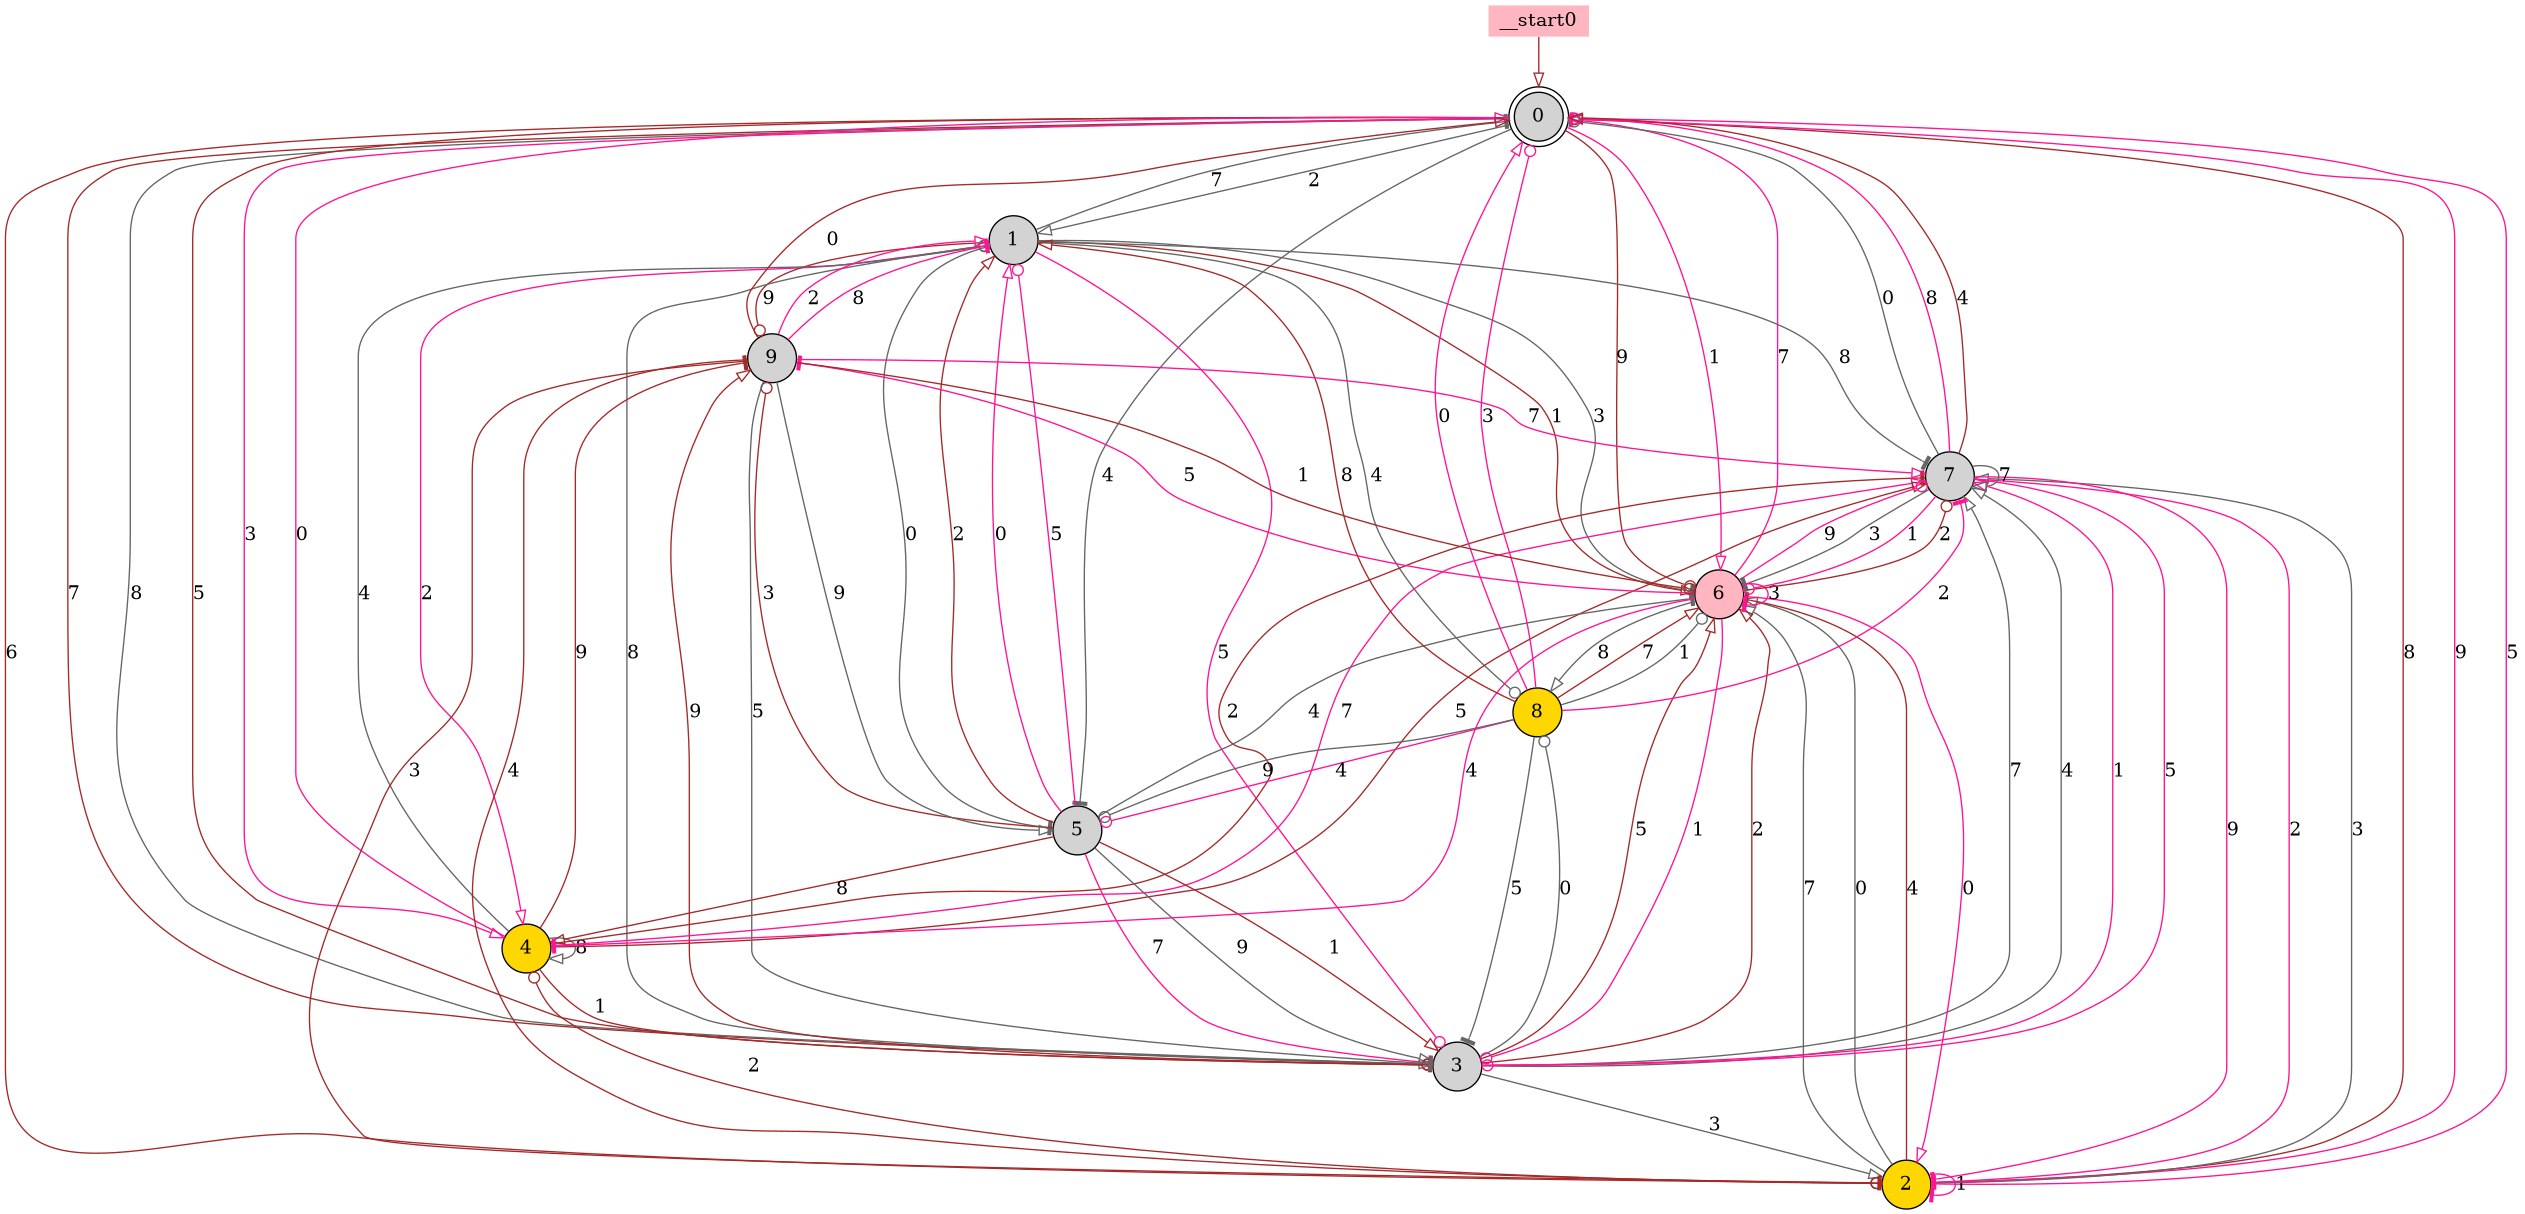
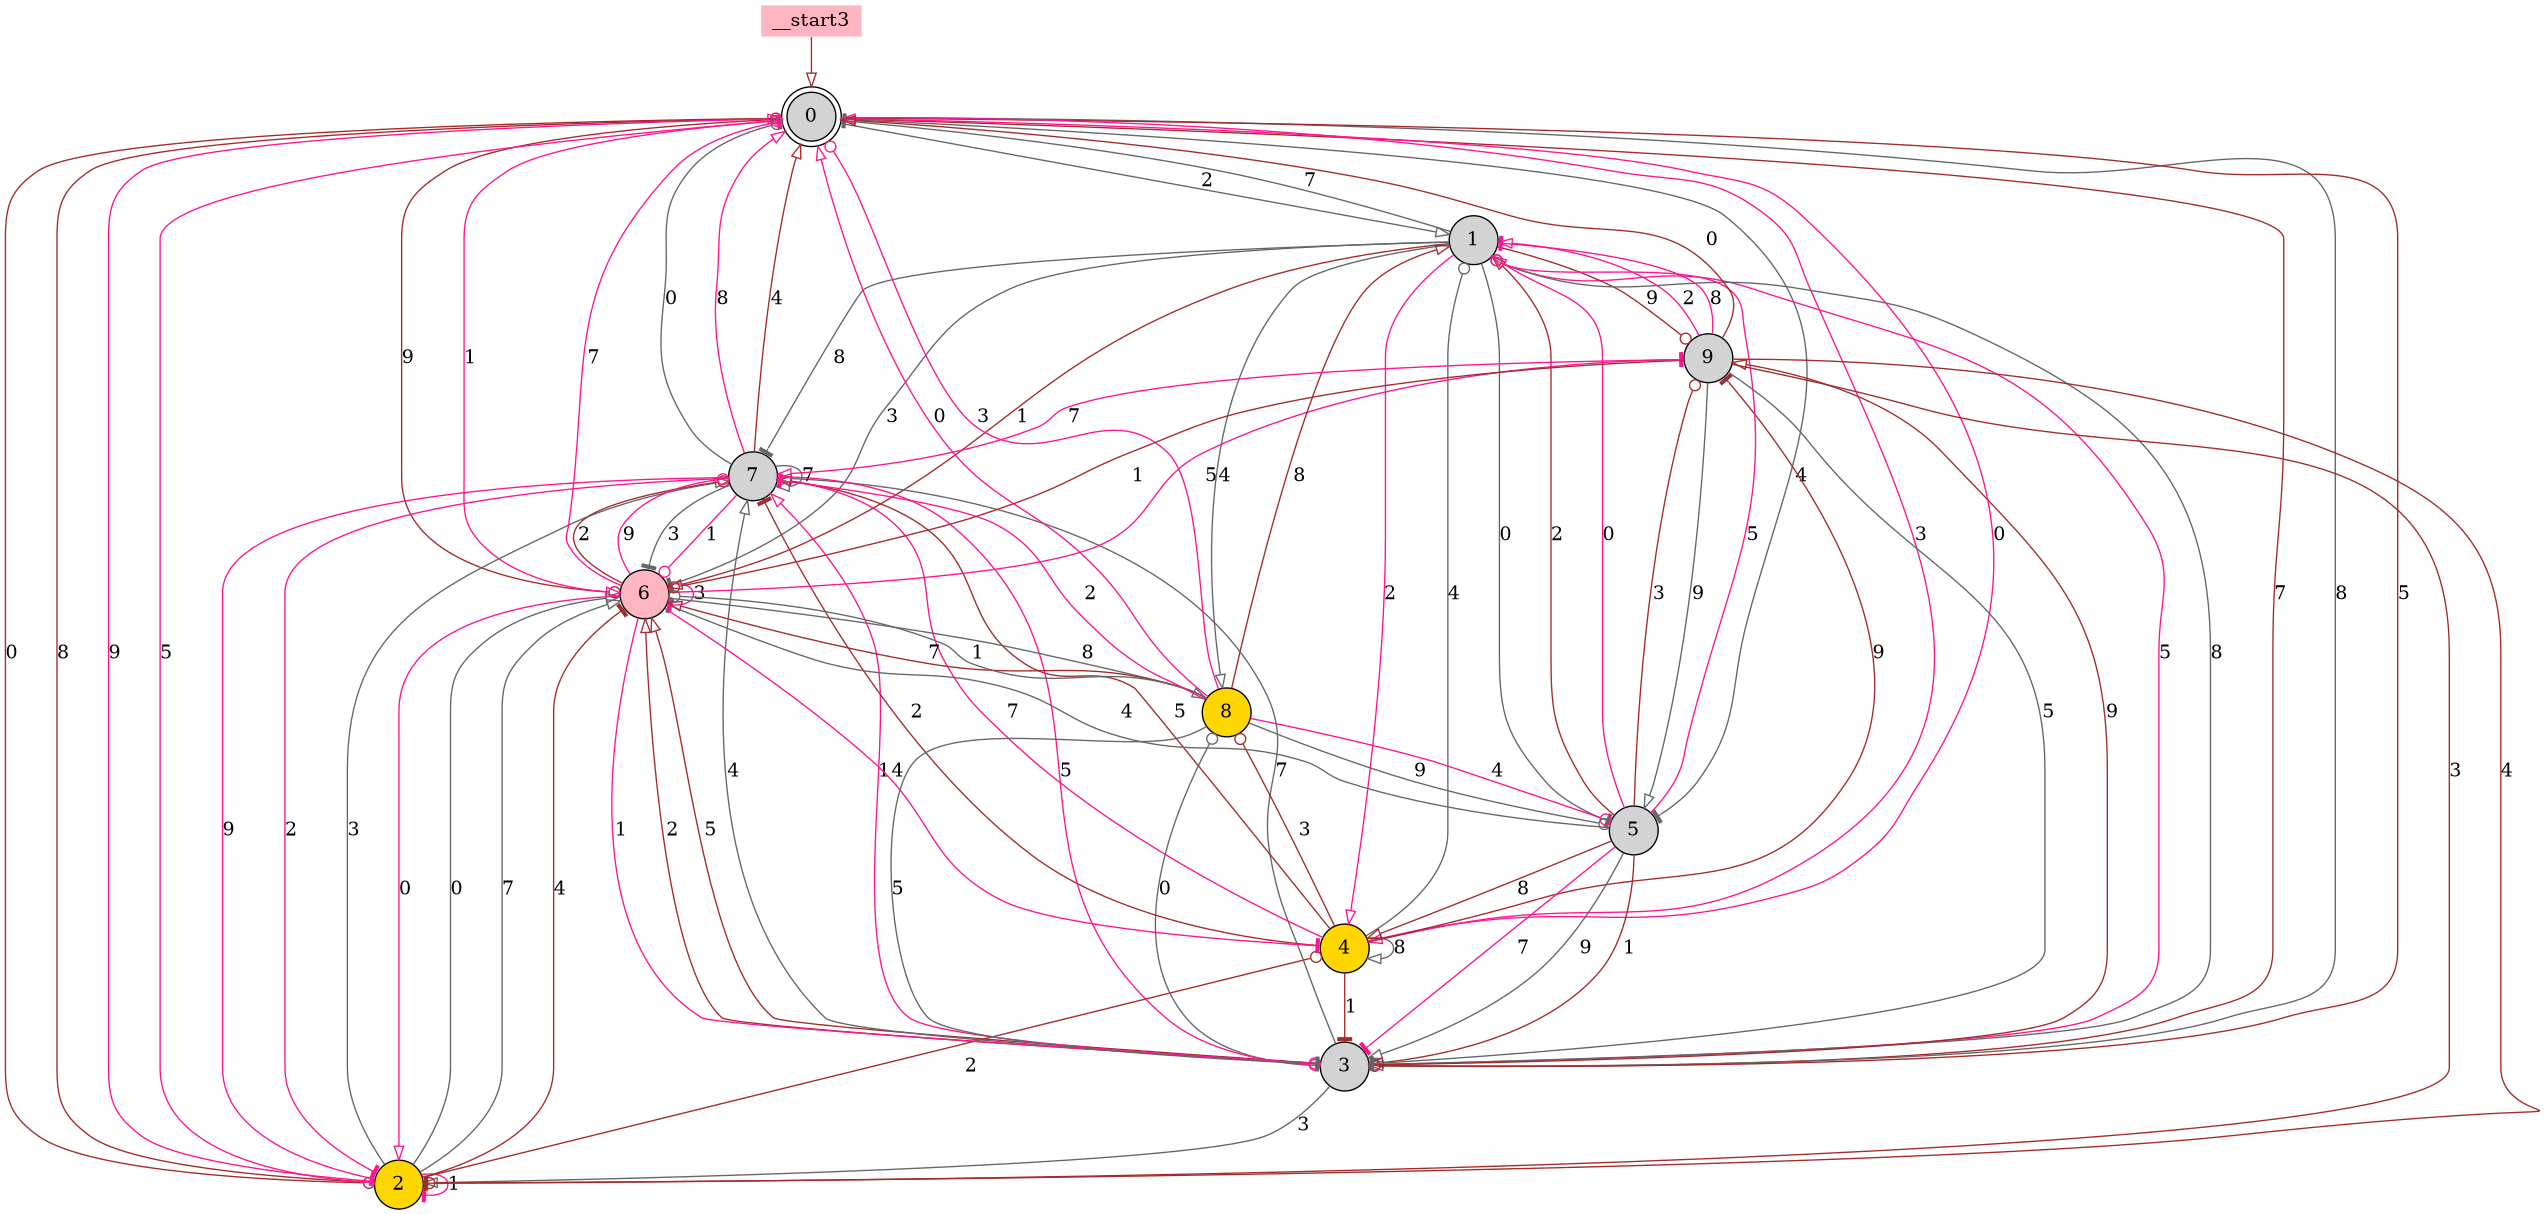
(1539, 21) -> (811, 21)
(1343, 356) -> (1235, 393)
(12, 653) -> (12, 653)
none -> (1290, 835)
